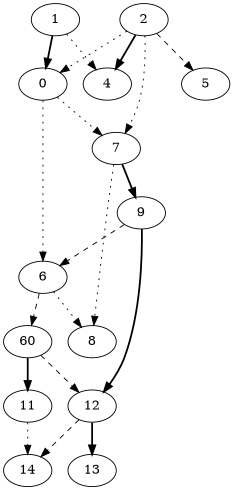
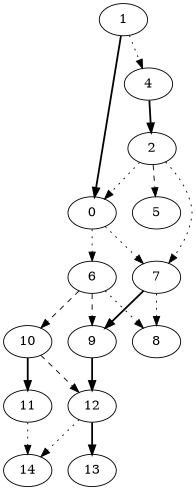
(128, 48) -> (150, 112)
(96, 243) -> (92, 305)
(28, 342) -> (28, 342)
(63, 435) -> (63, 435)
